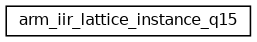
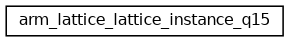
(128, 21) -> (145, 21)
